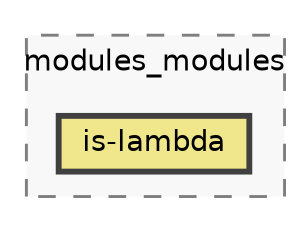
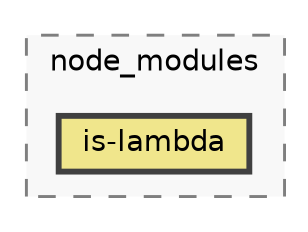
(155, 63) -> (155, 63)
